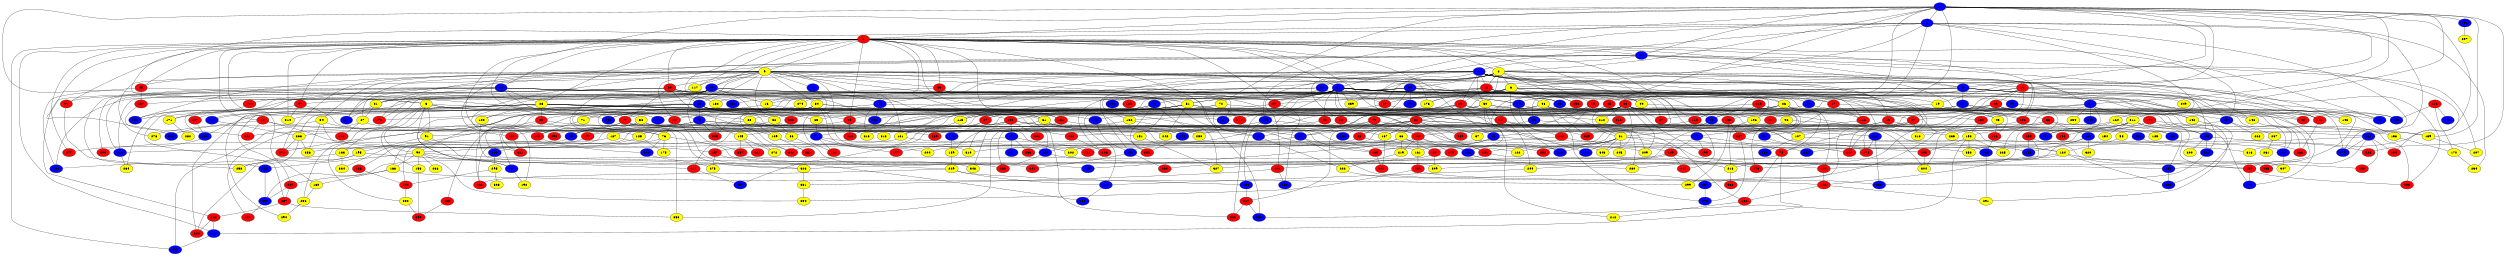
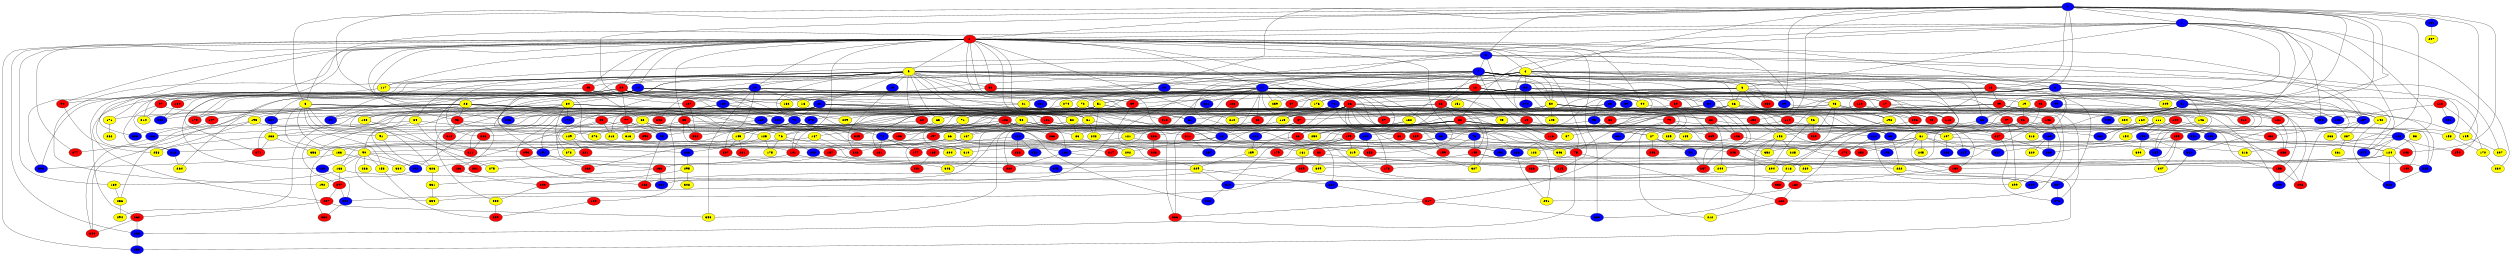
(2133, 120) -> (2159, 120)
(889, 132) -> (1337, 130)
(394, 144) -> (359, 107)
(1522, 146) -> none
